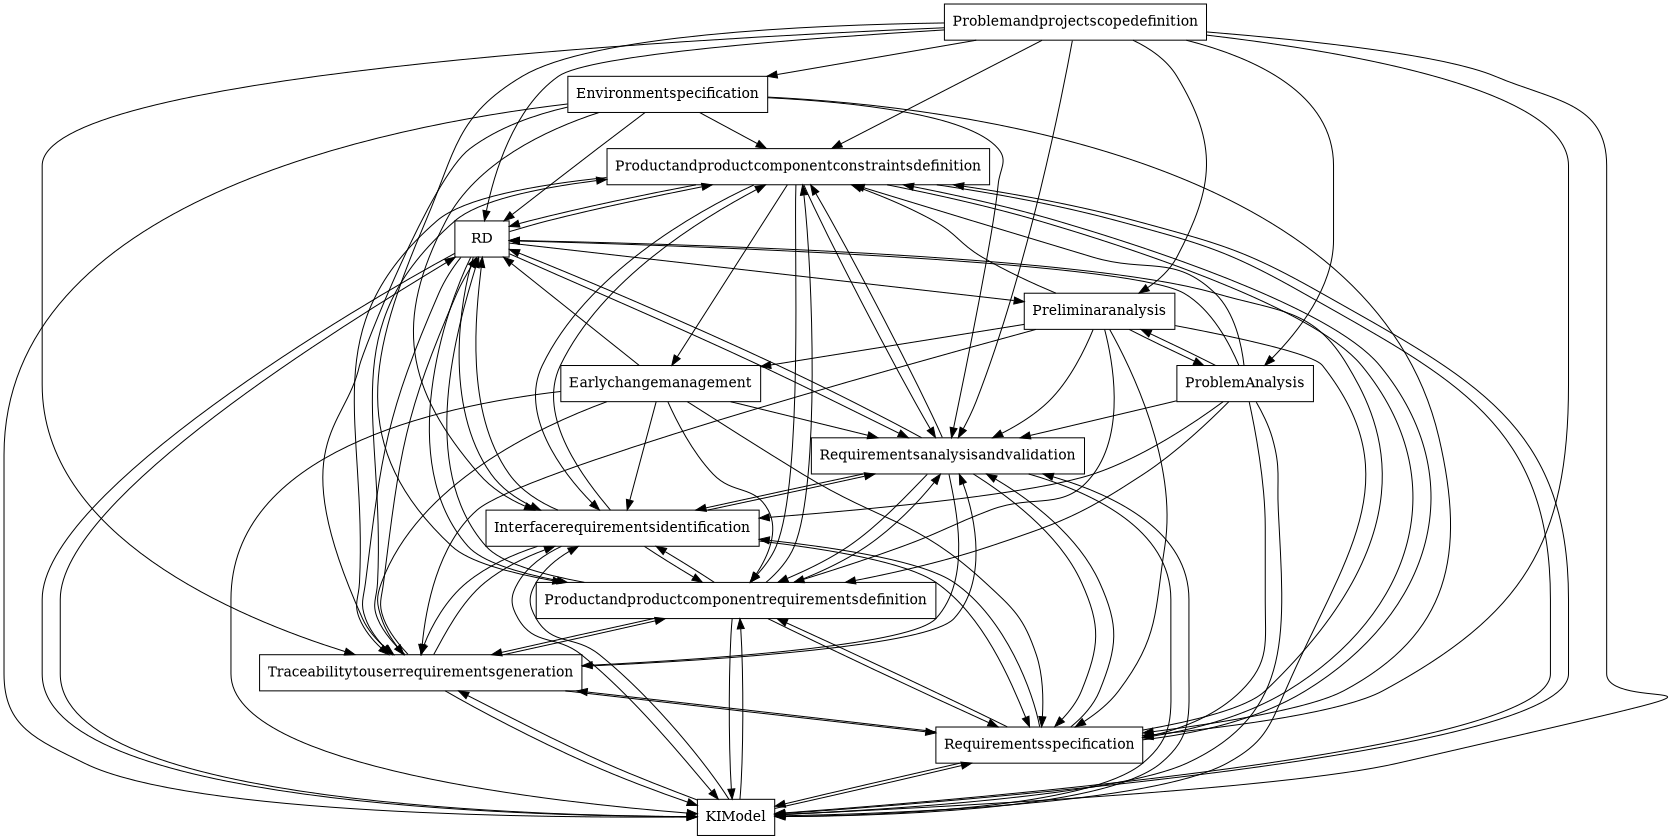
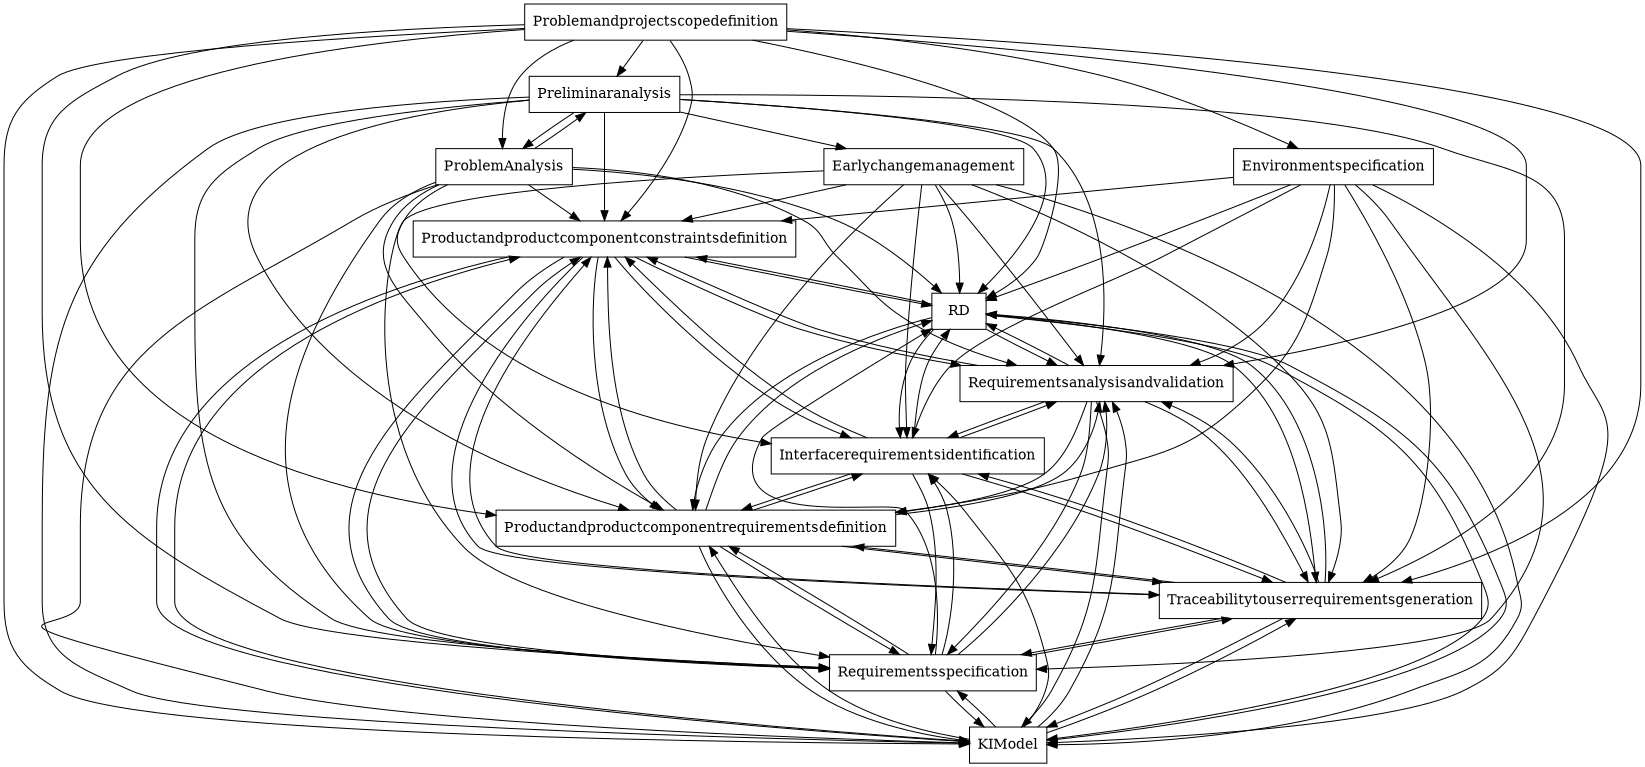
(762, 272) -> (1025, 144)
(730, 275) -> (788, 197)
none -> (1196, 436)
(582, 655) -> none
